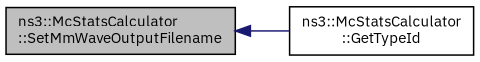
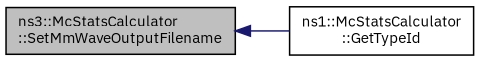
(382, 31) -> (382, 31)
